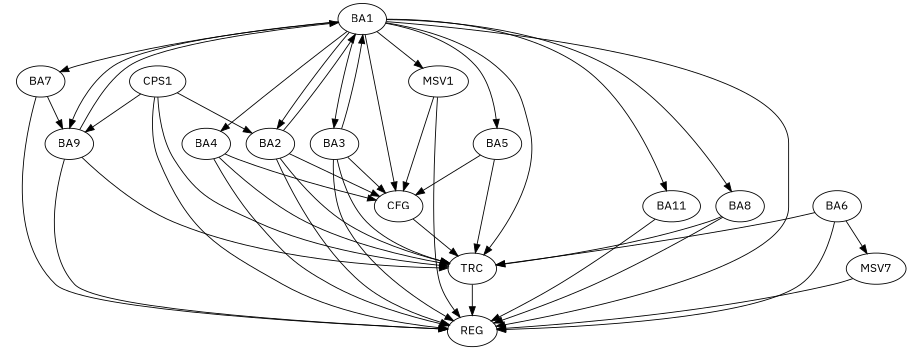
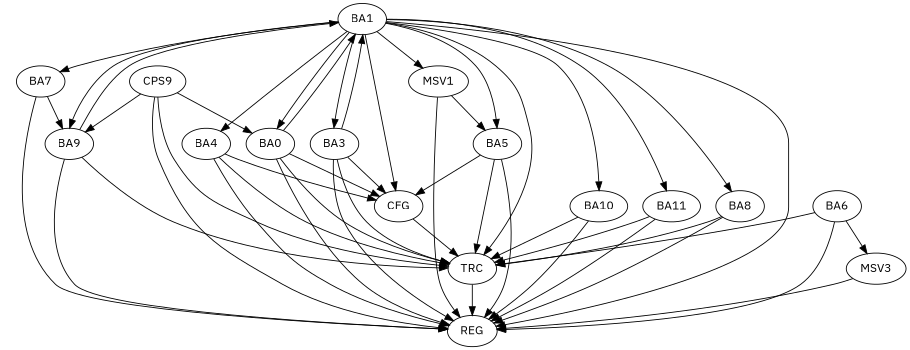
(158, 81) -> (158, 81)
(420, 140) -> (465, 110)
(270, 144) -> (270, 144)
none -> (599, 206)
none -> (511, 237)
none -> (584, 238)
(876, 269) -> (876, 269)
